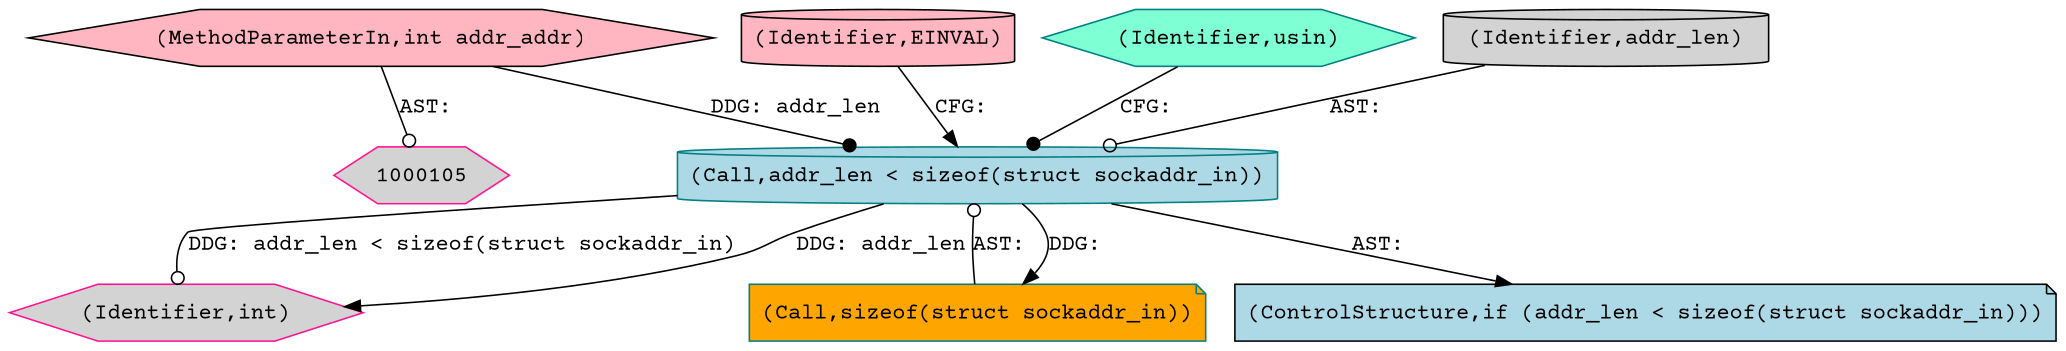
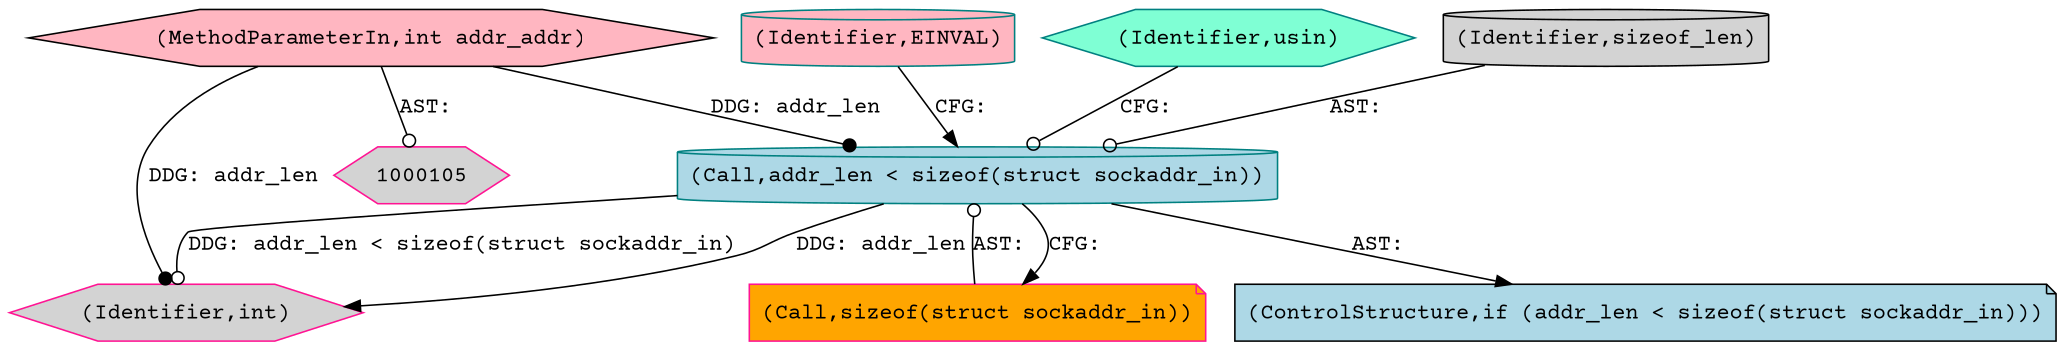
(878, 38) -> (878, 38)
(1606, 38) -> (1606, 38)
(1109, 104) -> (1109, 104)
none -> (150, 145)
(1082, 244) -> (1082, 244)
(978, 313) -> (978, 313)
